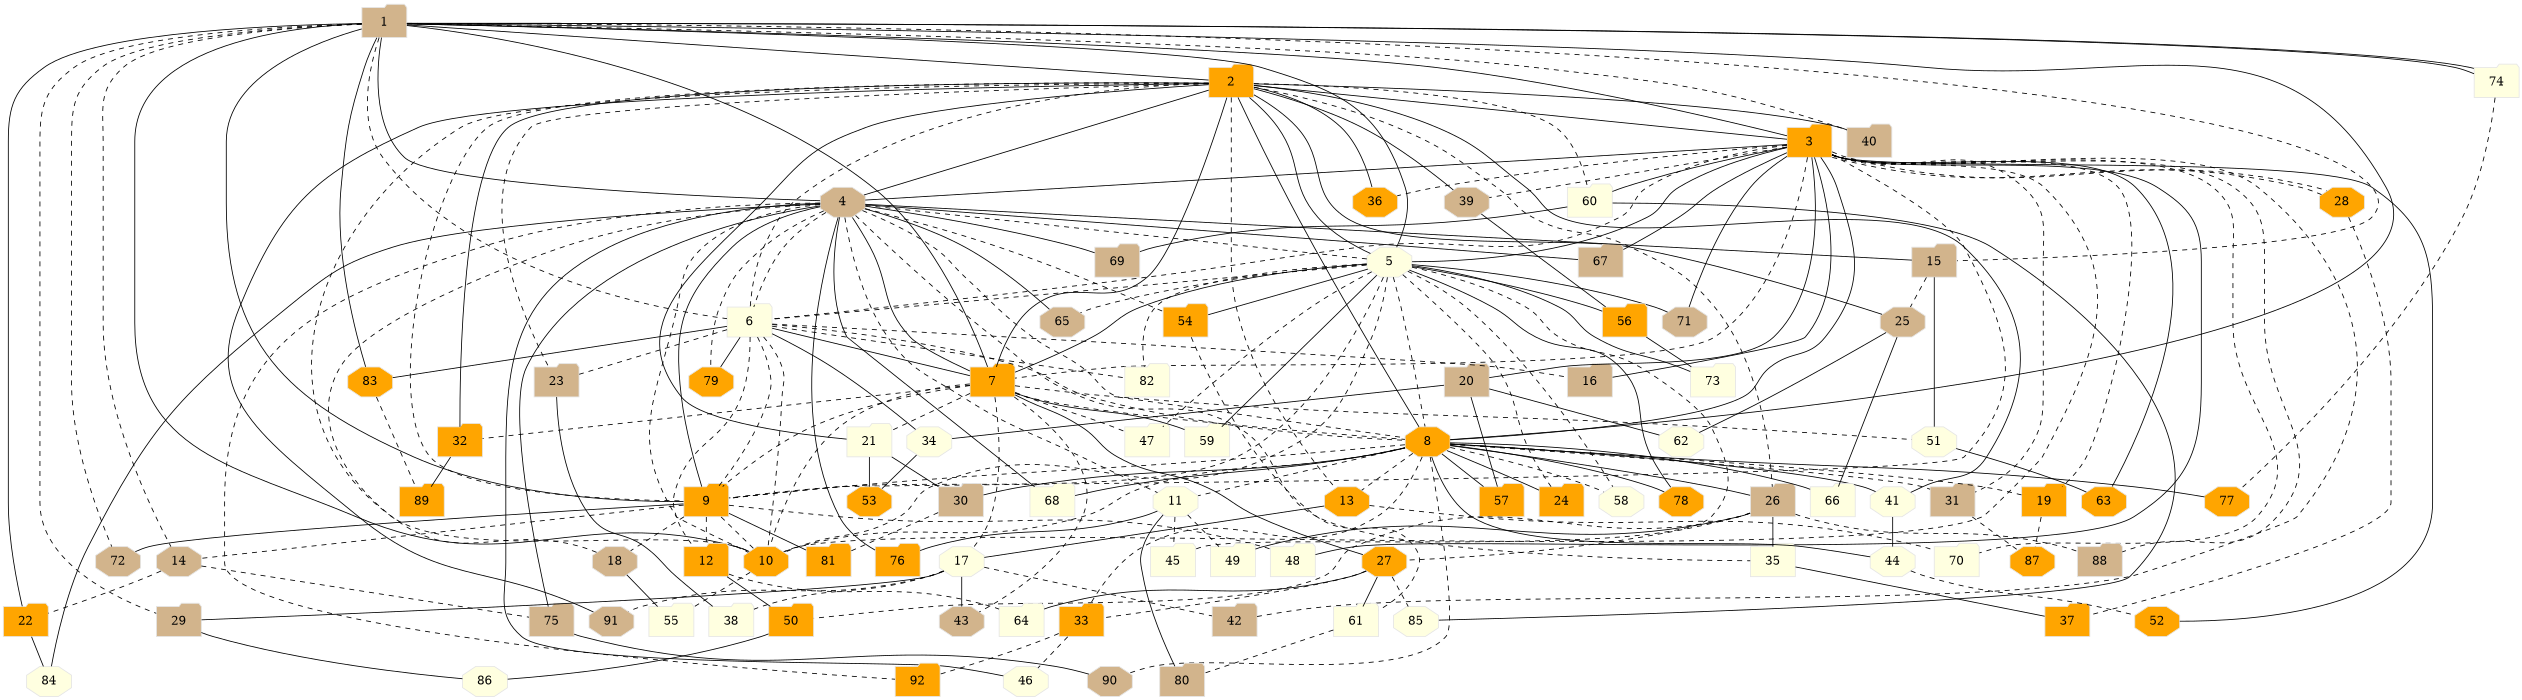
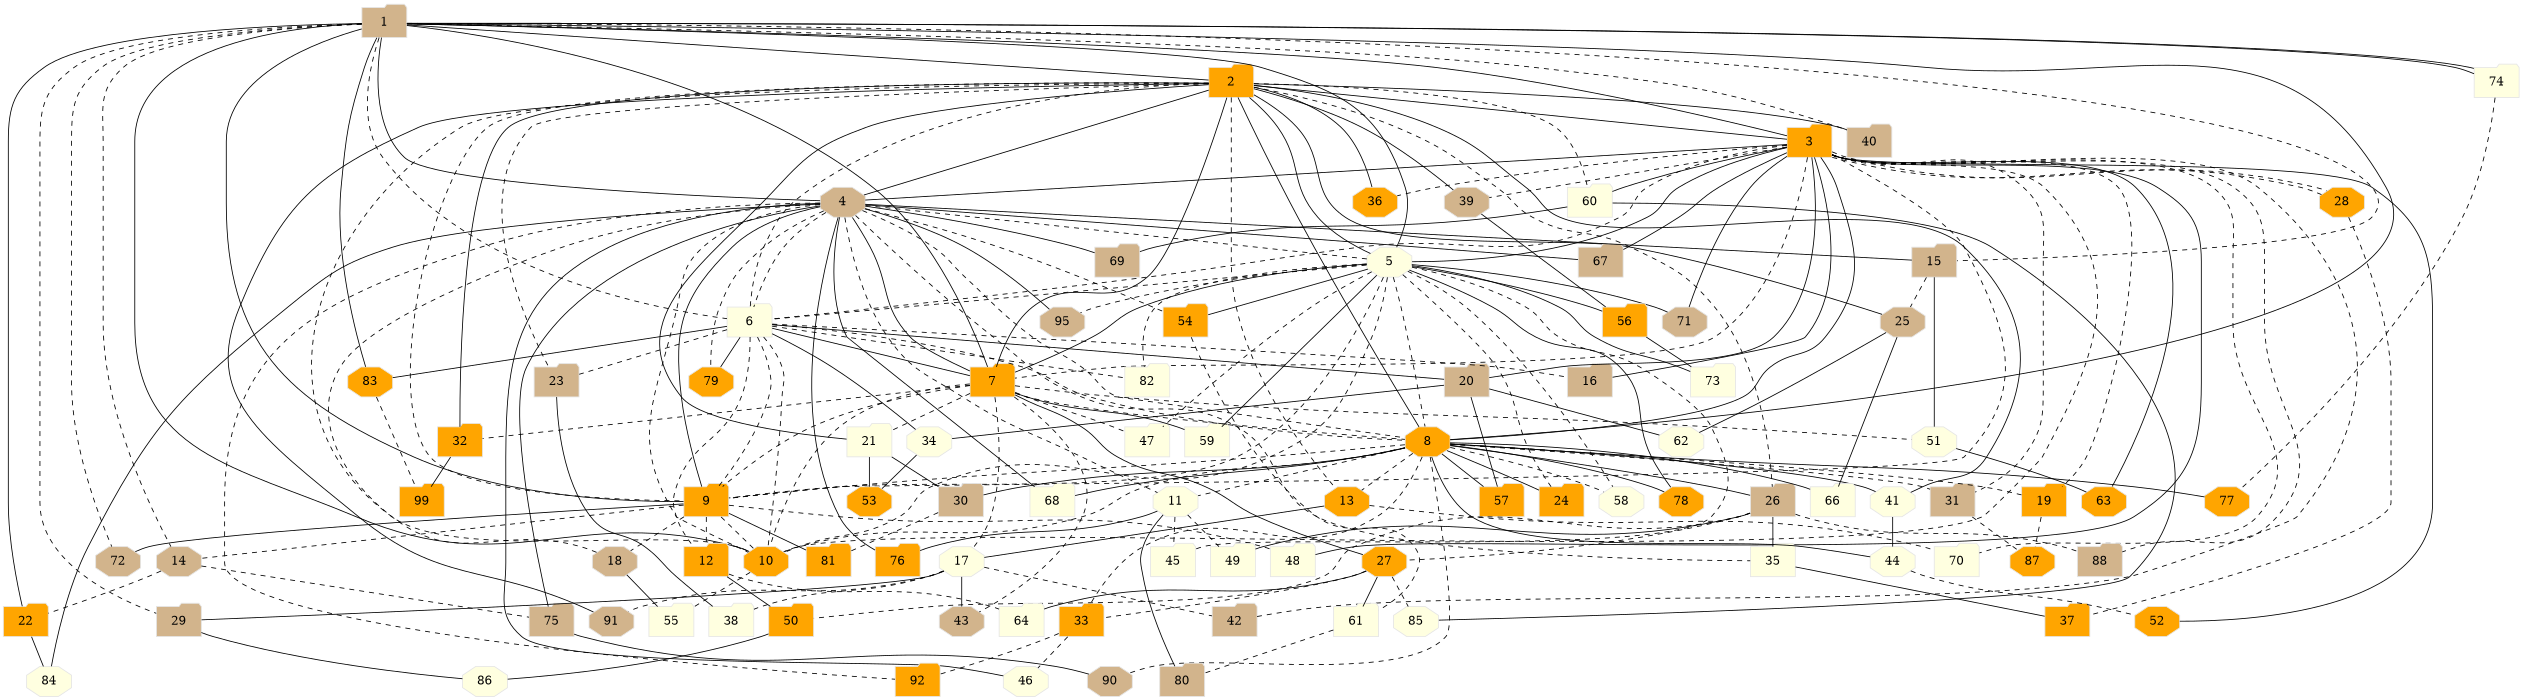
(1062, 322) -> (1062, 322)
none -> (1108, 352)
(422, 502) -> (422, 502)
